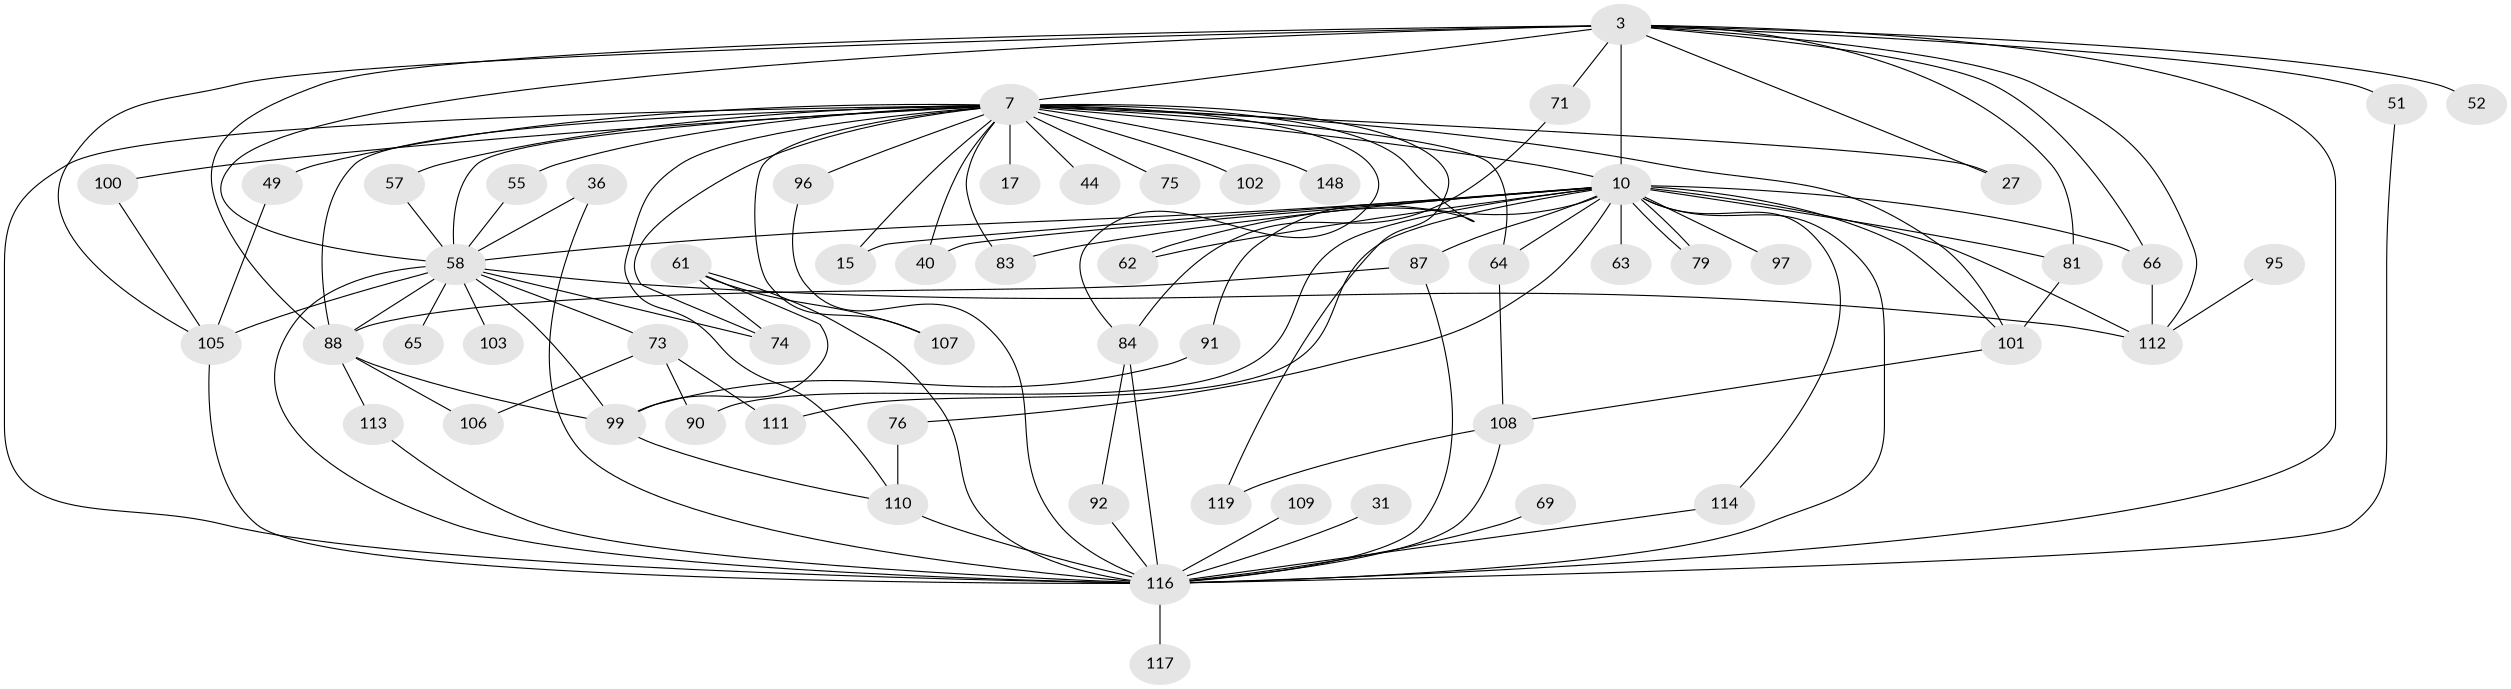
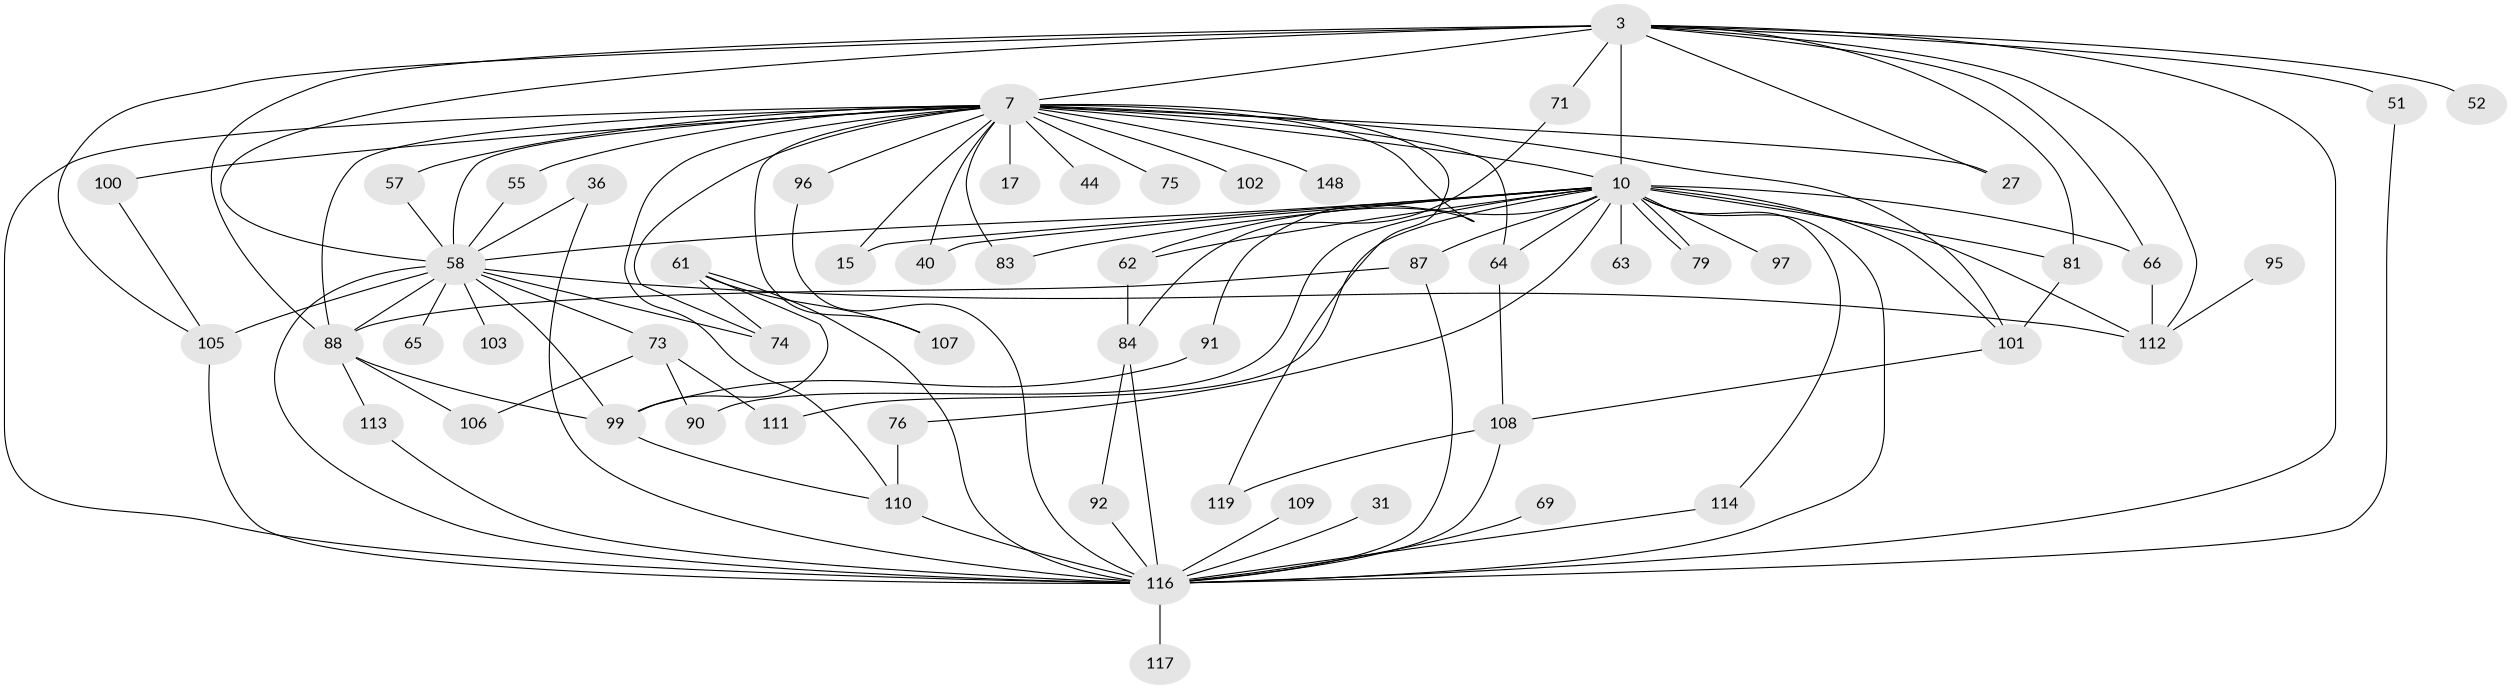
(272, 184) -> none
(1377, 194) -> (1128, 305)
